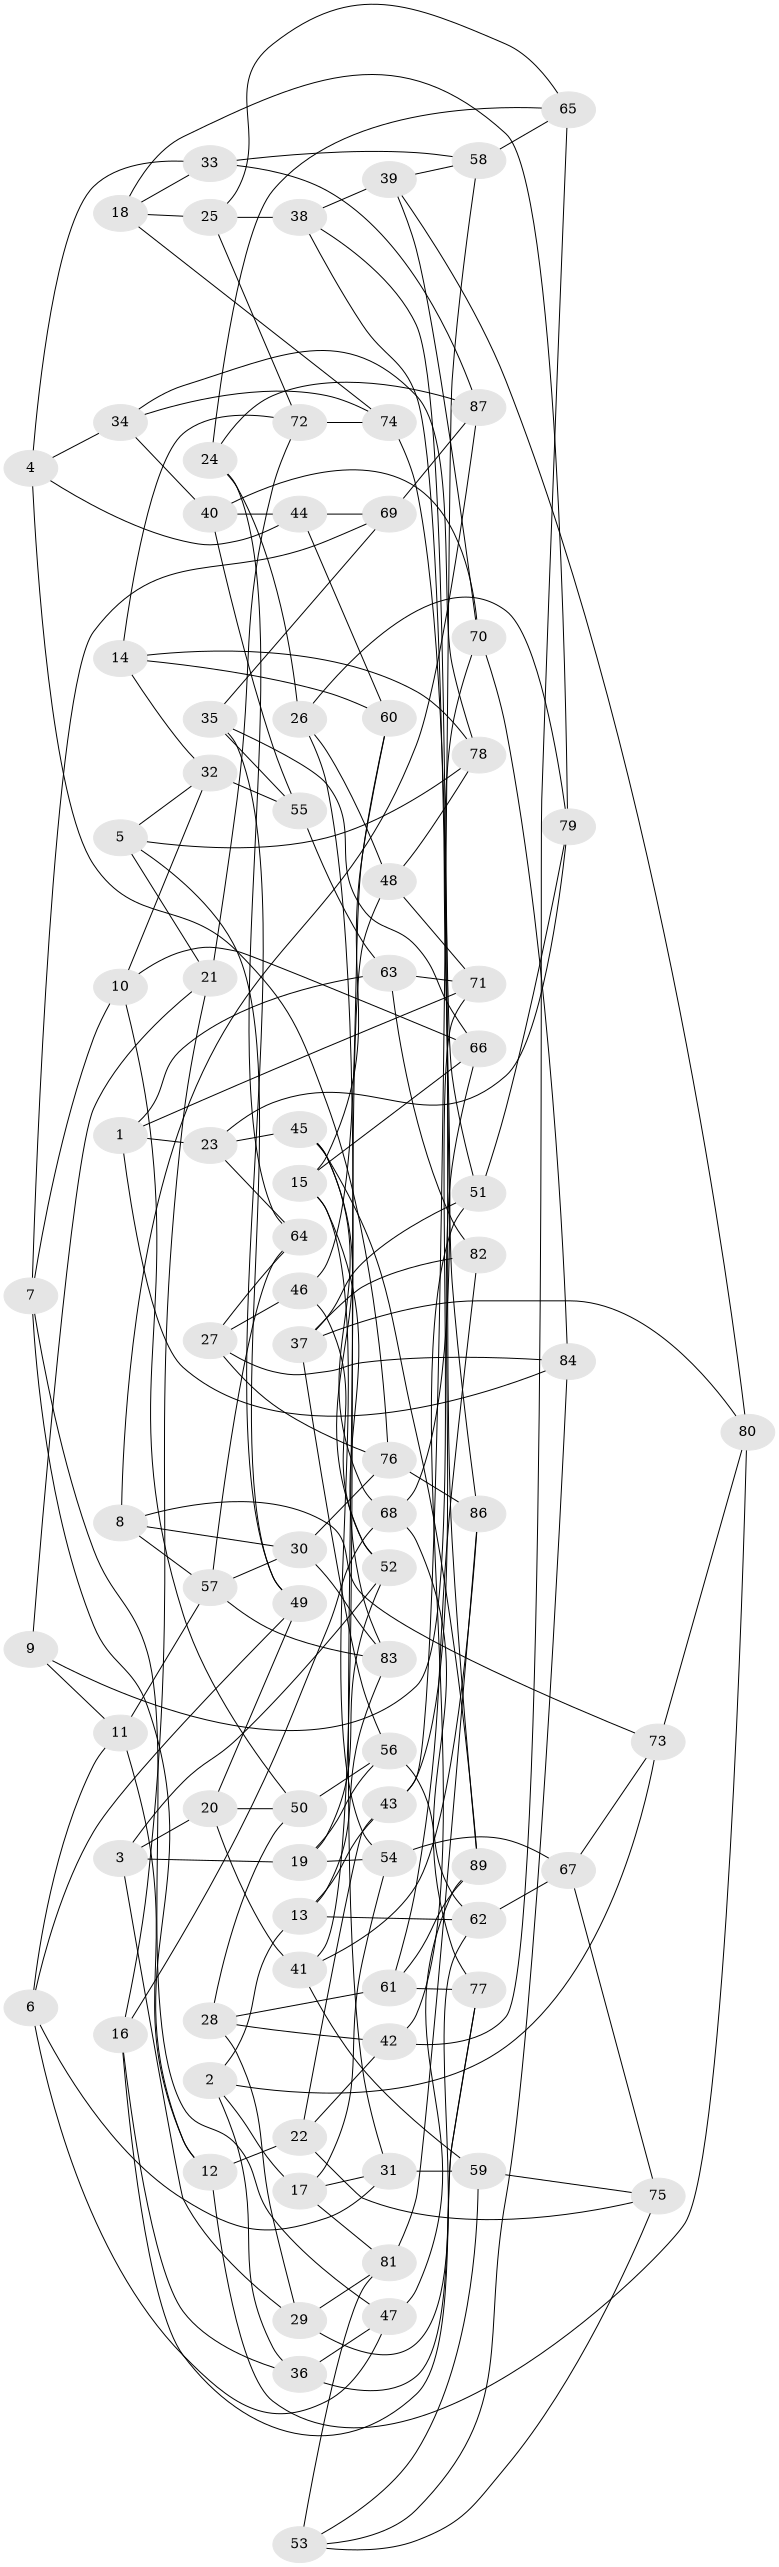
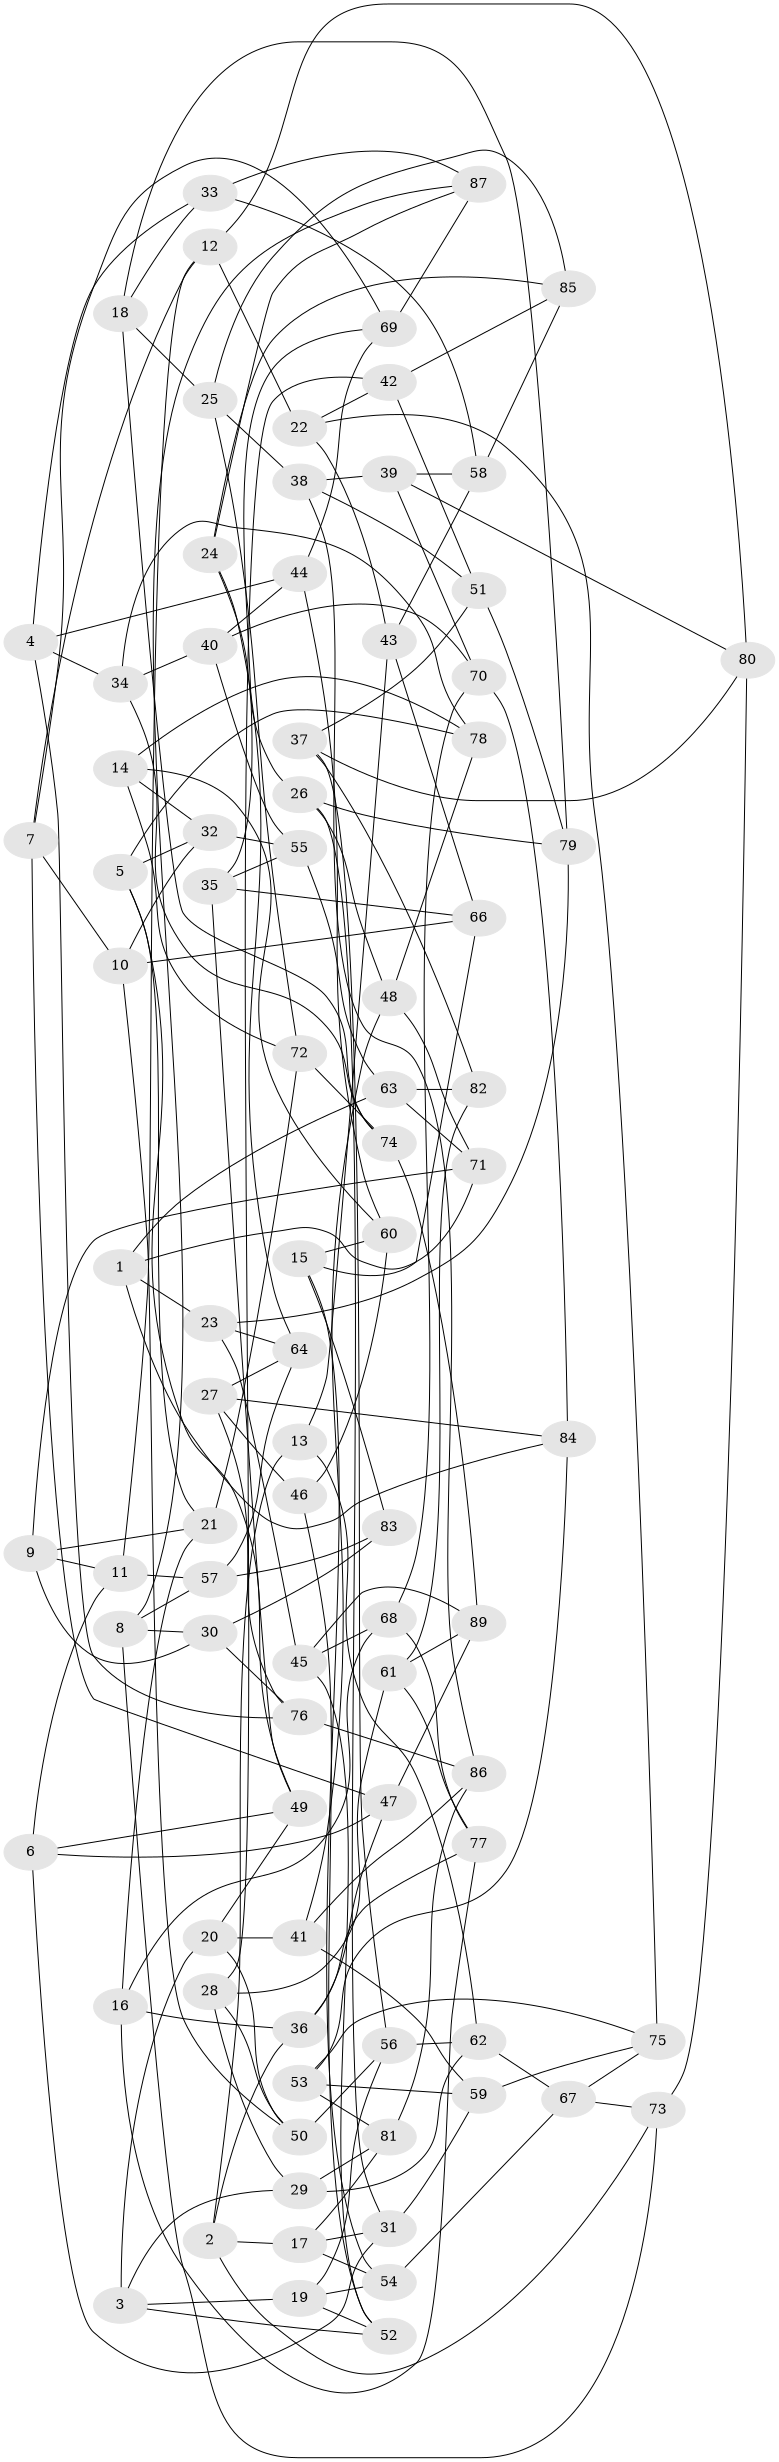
(569, 110) -> (569, 289)
(255, 1569) -> (83, 1649)
(357, 1744) -> none
